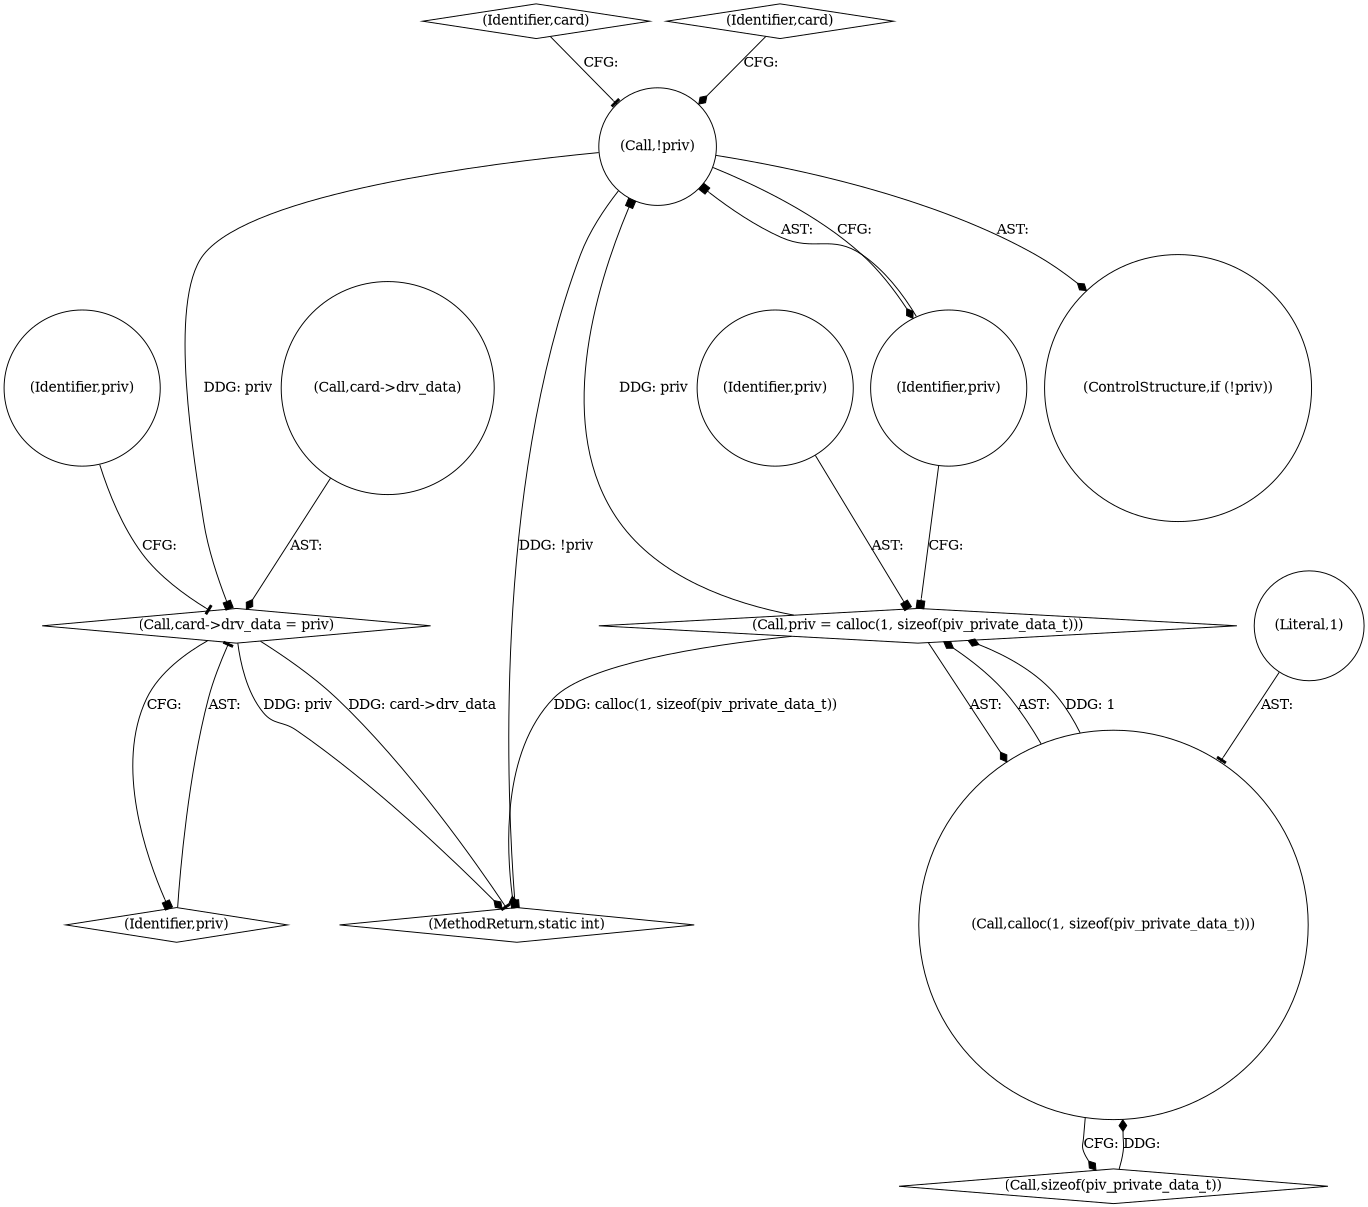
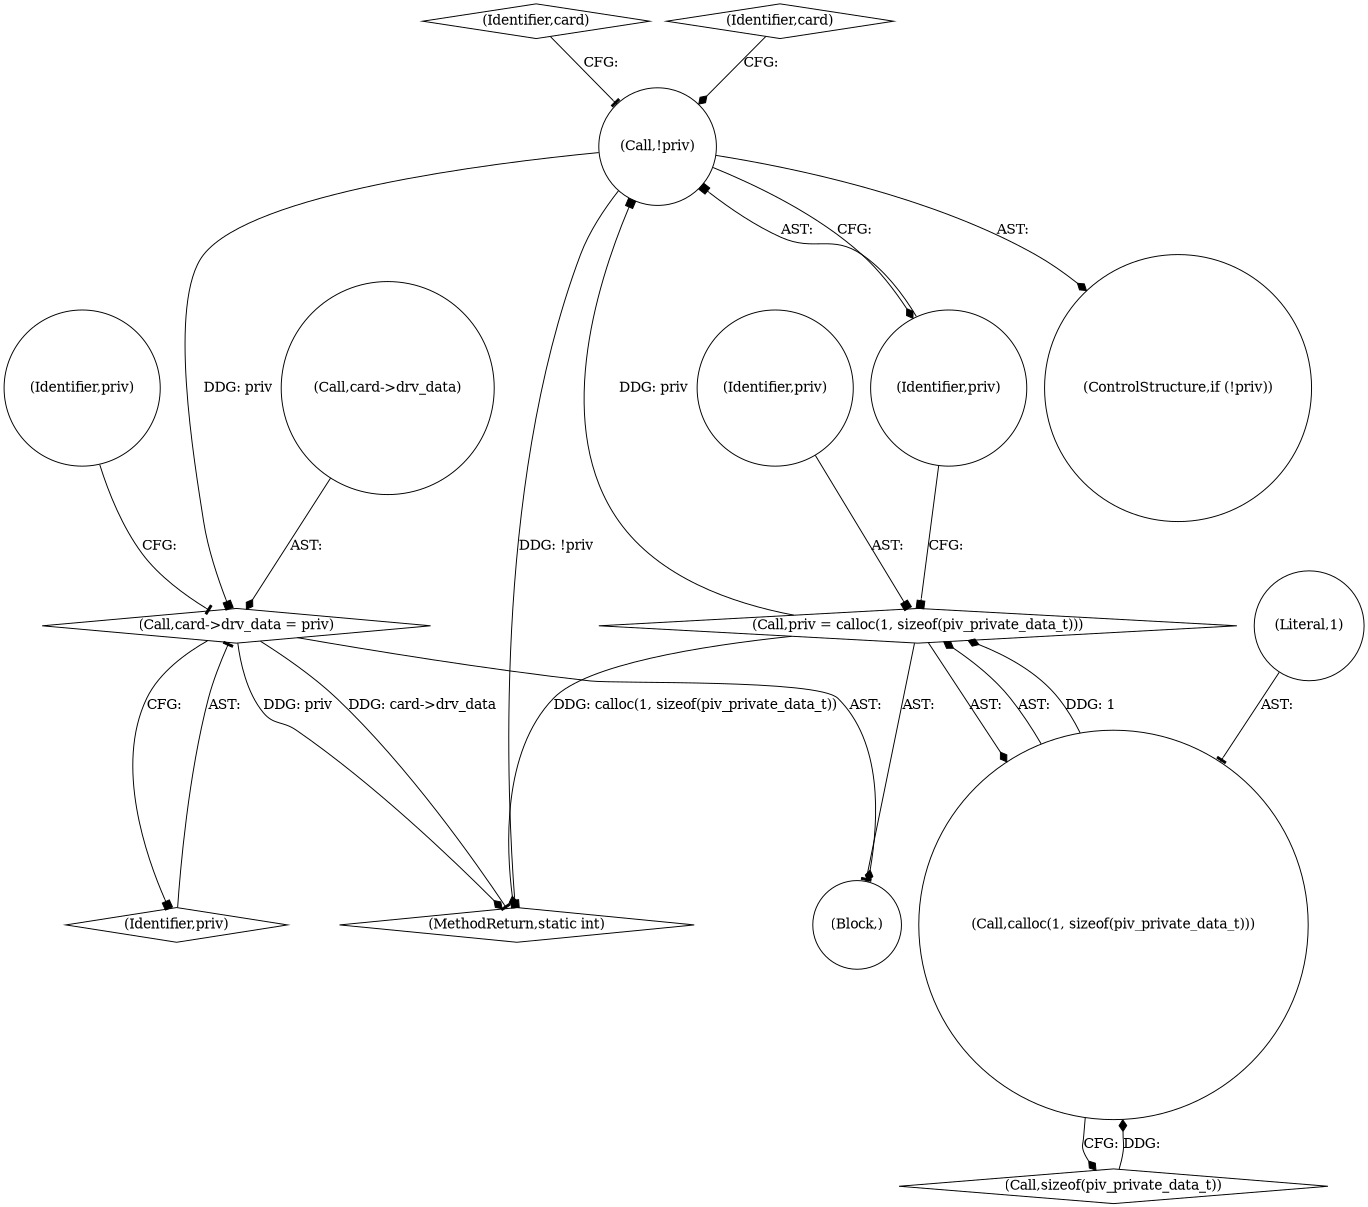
none -> (857, 925)
